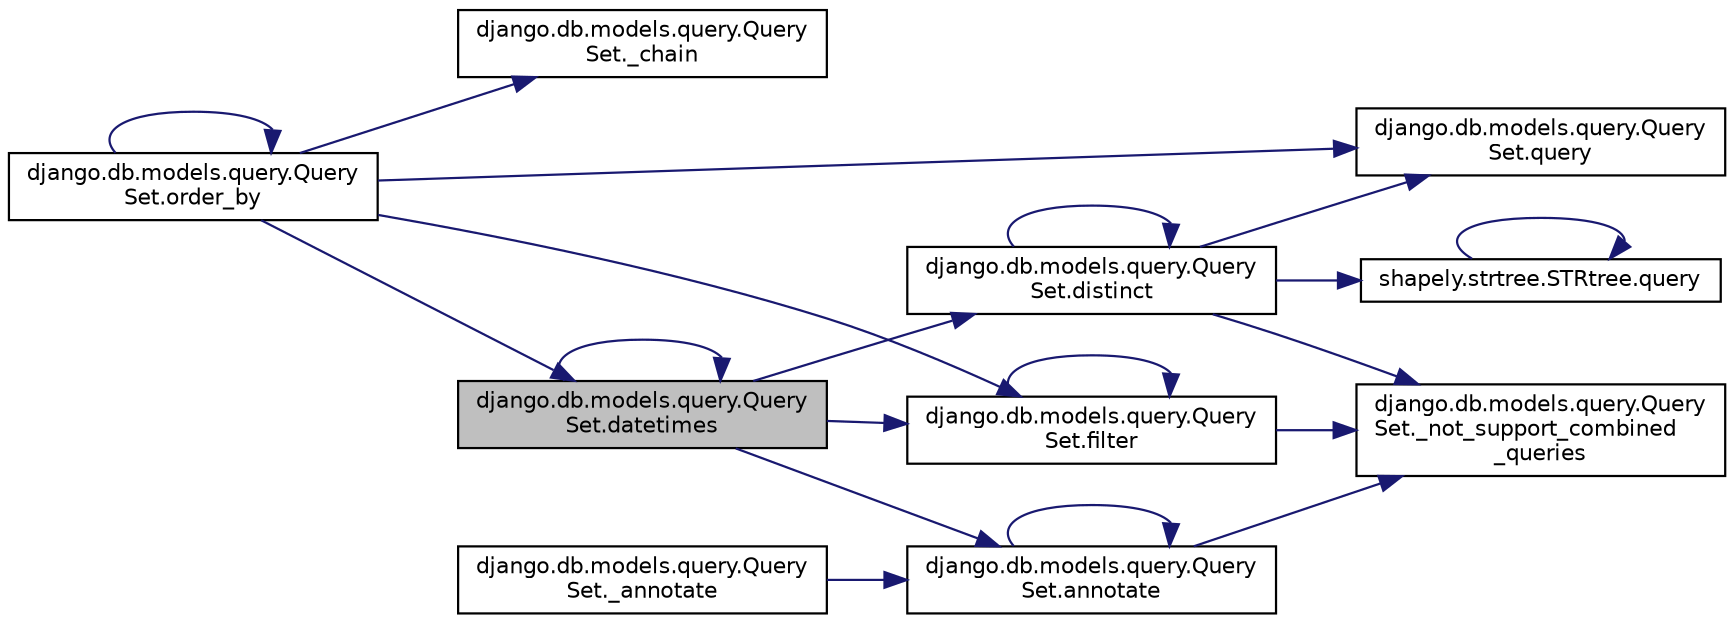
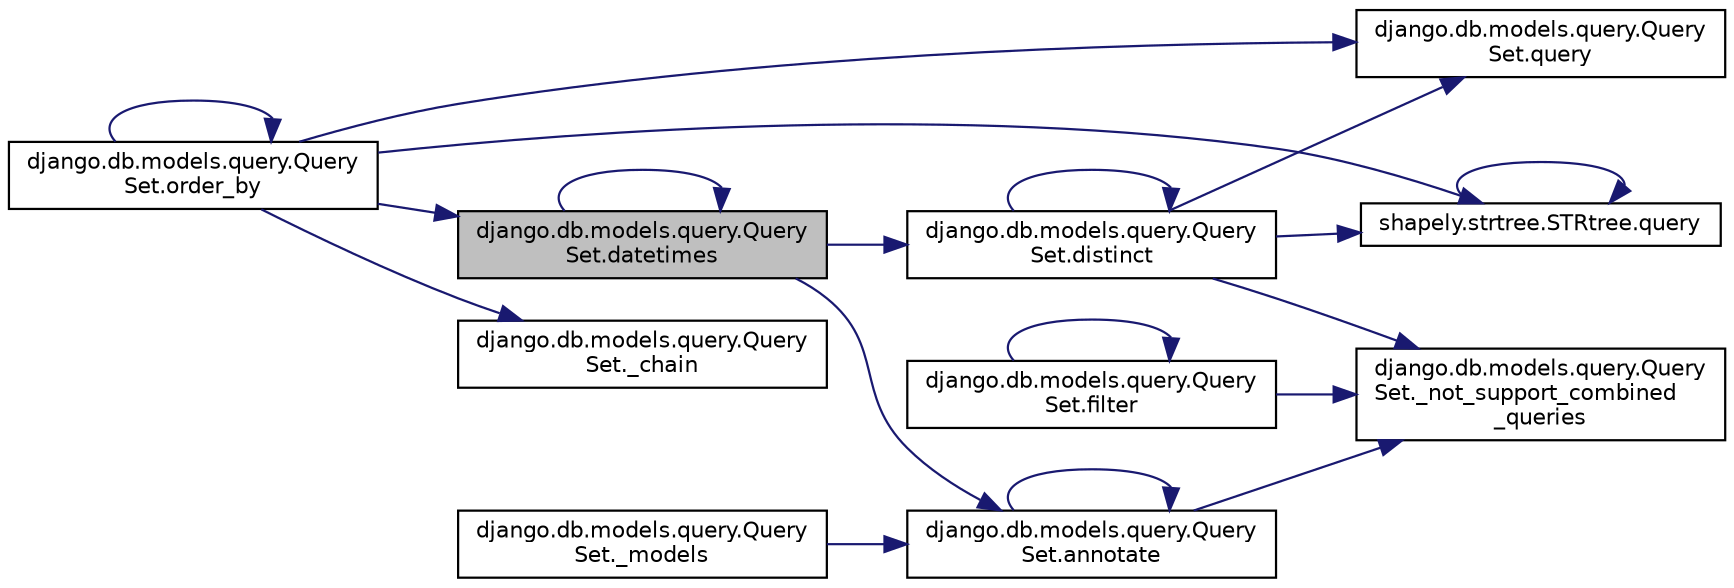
(695, 281) -> (923, 125)
(856, 422) -> none
(642, 580) -> (642, 544)
